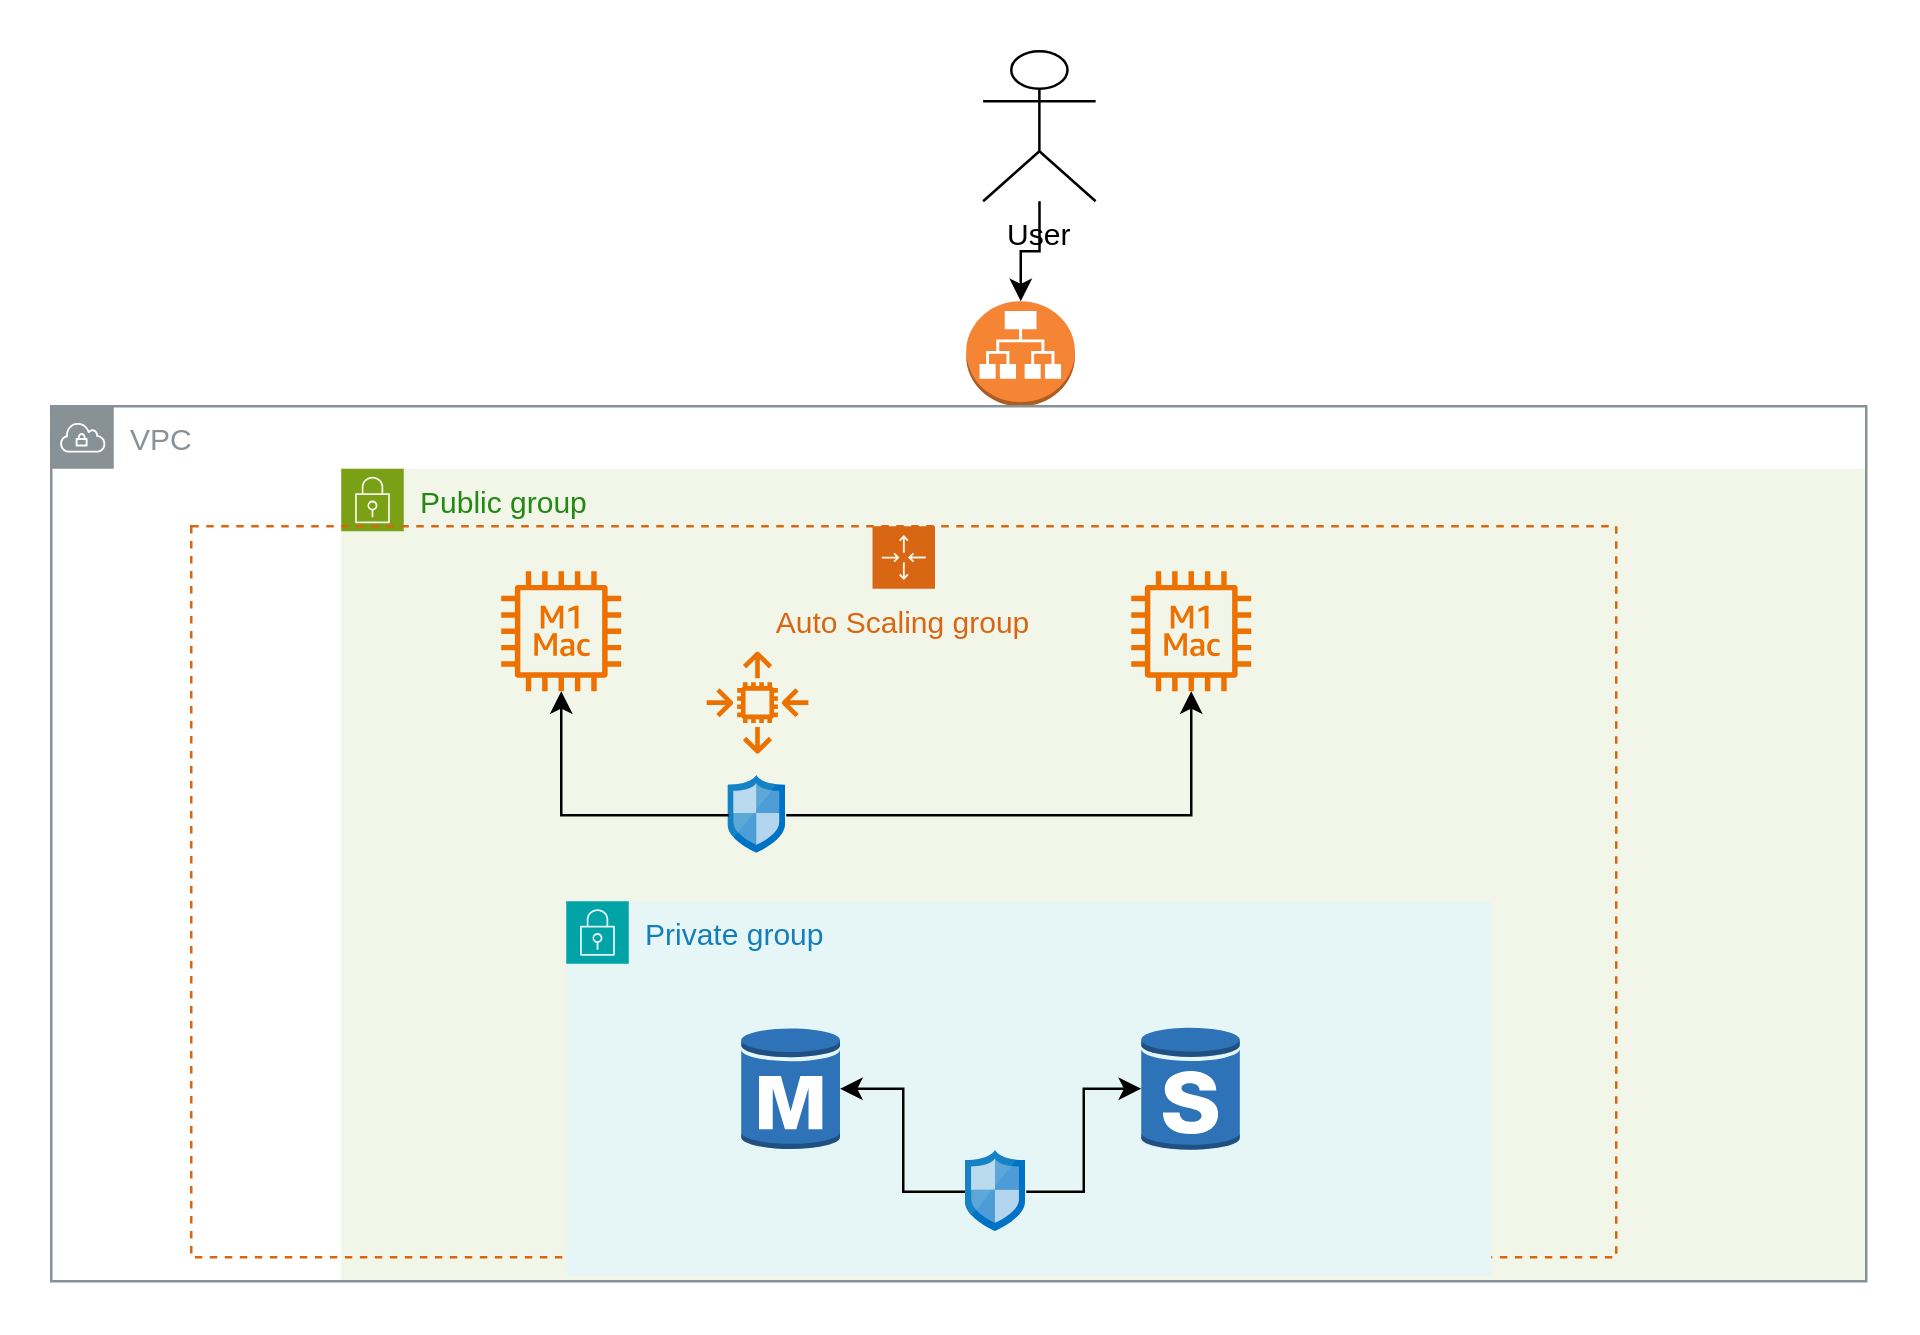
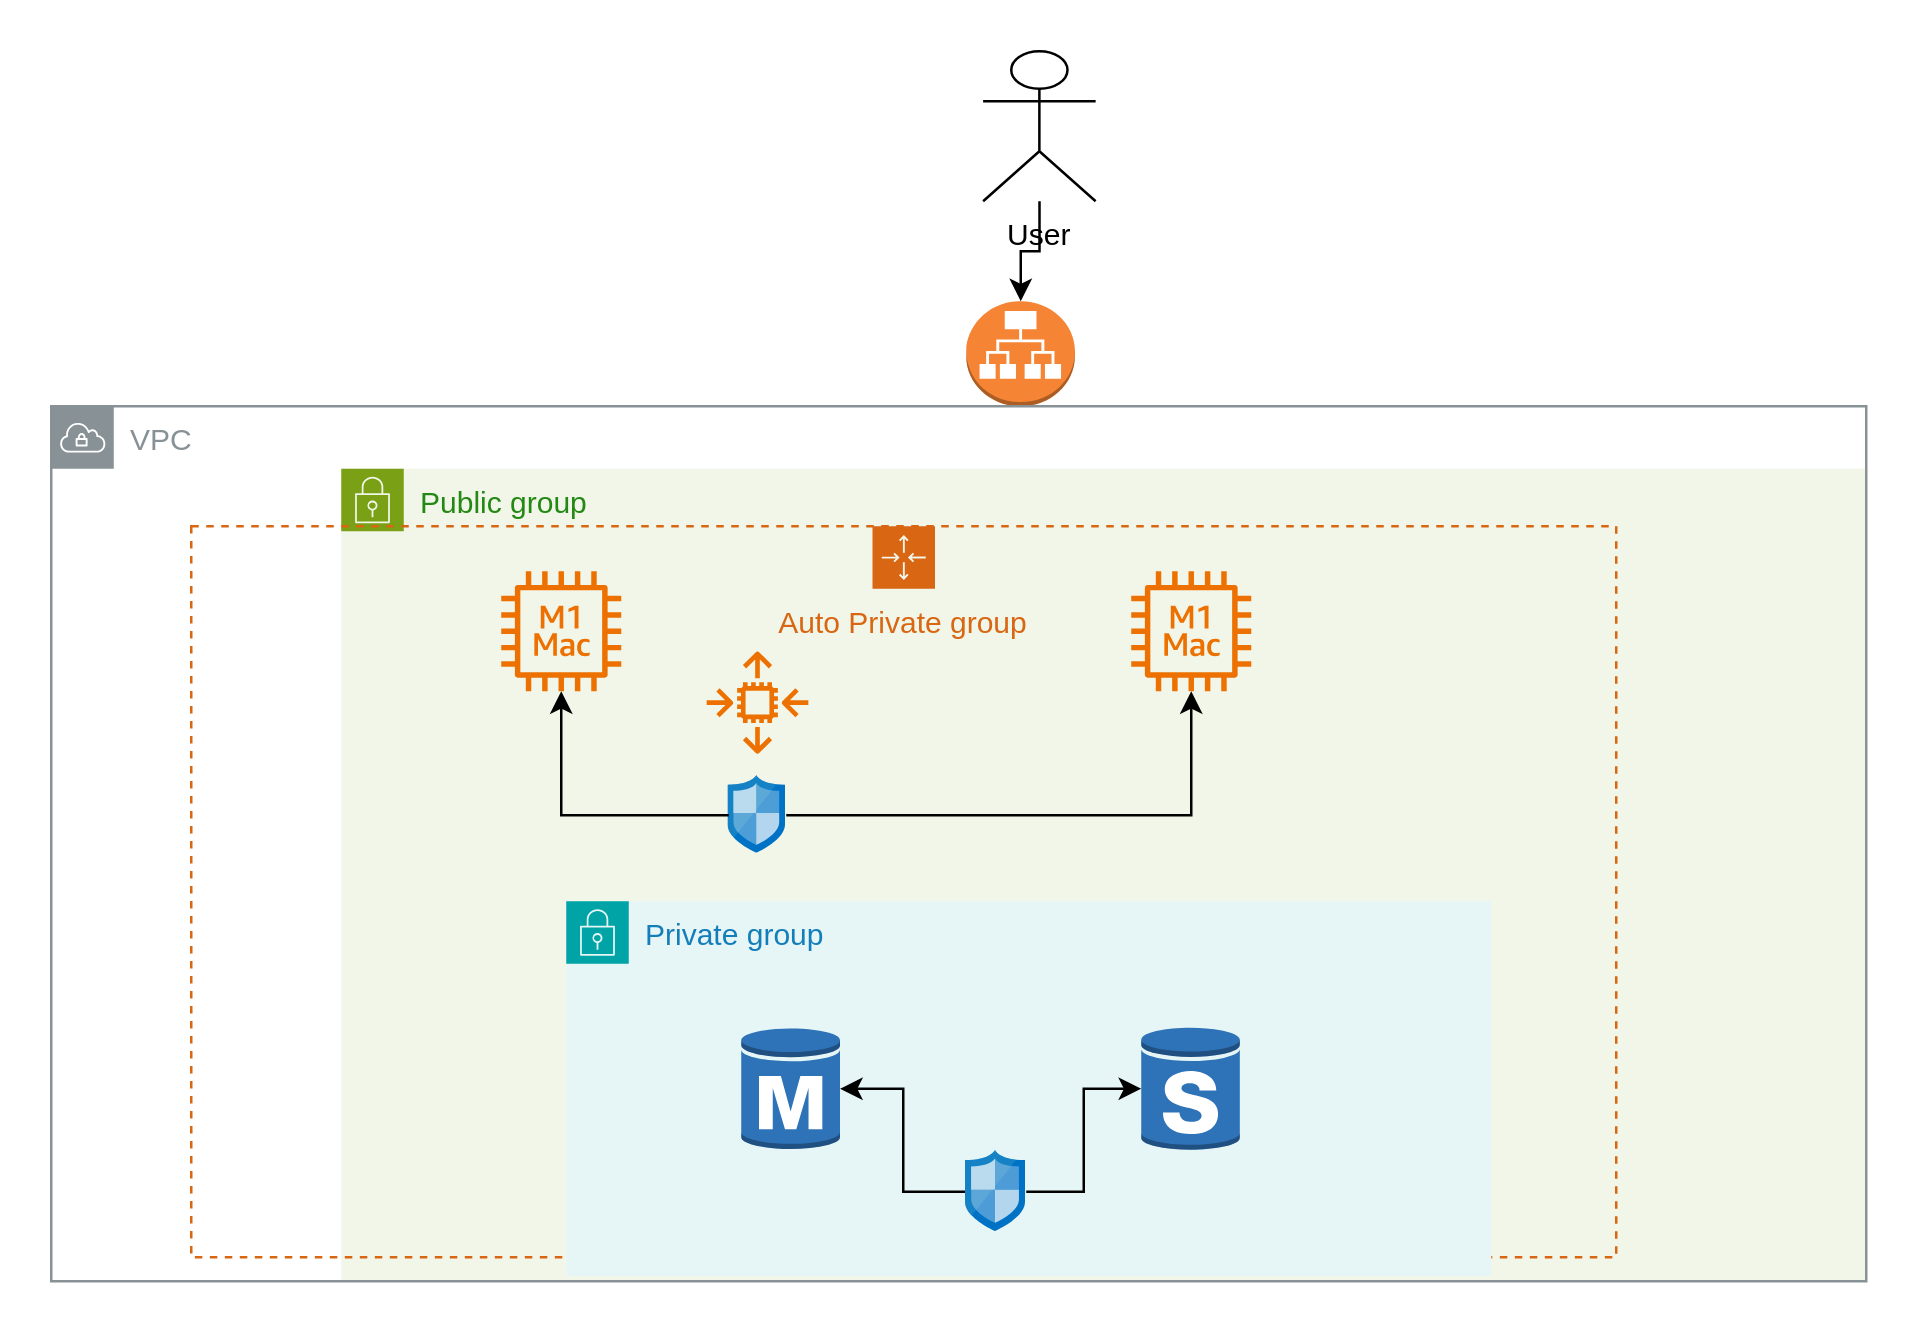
(904, 624) -> (904, 624)
